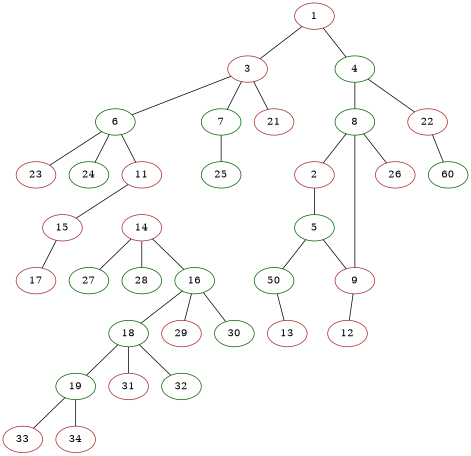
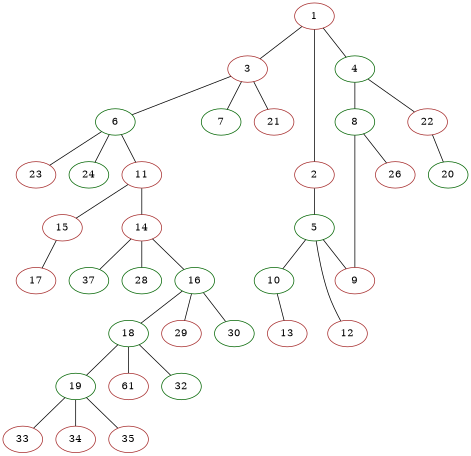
(335, 148) -> (314, 95)
(221, 175) -> none
(448, 175) -> (448, 175)
none -> (142, 201)
(89, 281) -> (89, 281)
(274, 281) -> (274, 281)
(351, 307) -> (325, 282)
(129, 386) -> (129, 386)
none -> (129, 439)
